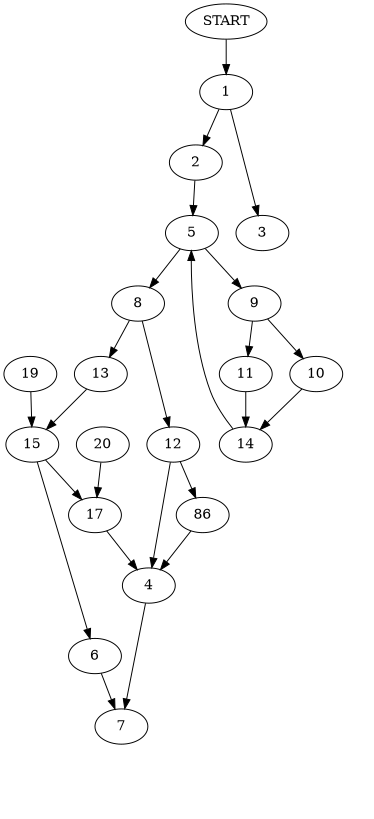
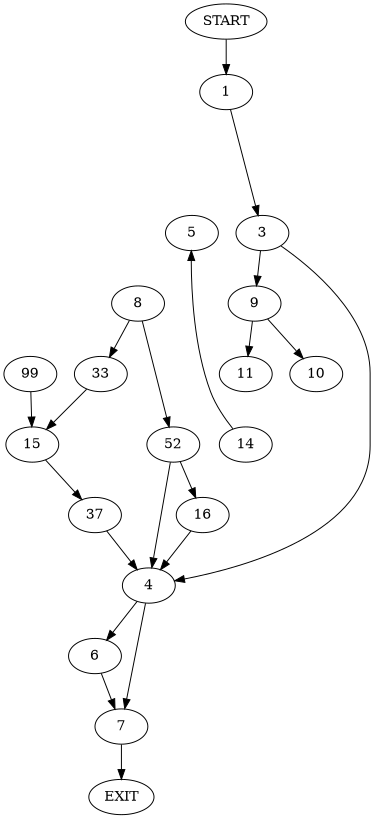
(196, 163) -> none
(168, 264) -> none
(220, 265) -> (259, 263)
(30, 374) -> (30, 374)
(101, 374) -> (101, 374)
(246, 404) -> none
(285, 406) -> none
(103, 445) -> none
(173, 445) -> (173, 445)
none -> (369, 452)
(95, 515) -> (95, 515)
(203, 515) -> (203, 515)
(62, 546) -> (125, 617)
none -> (121, 797)
